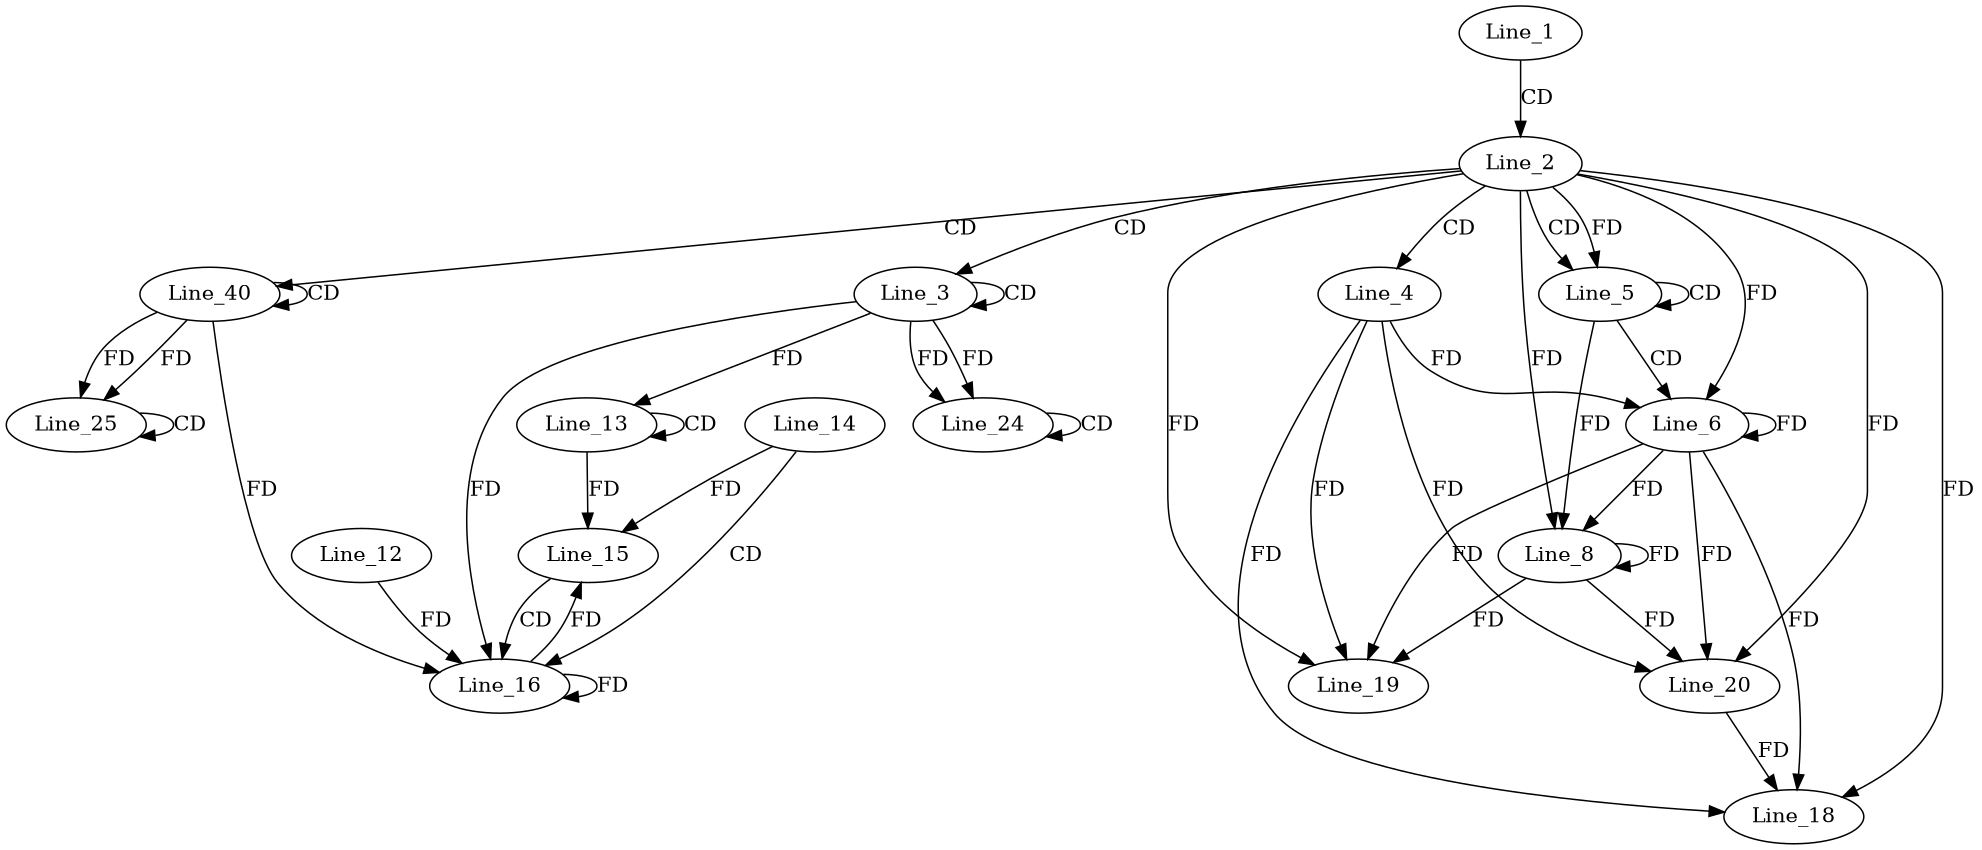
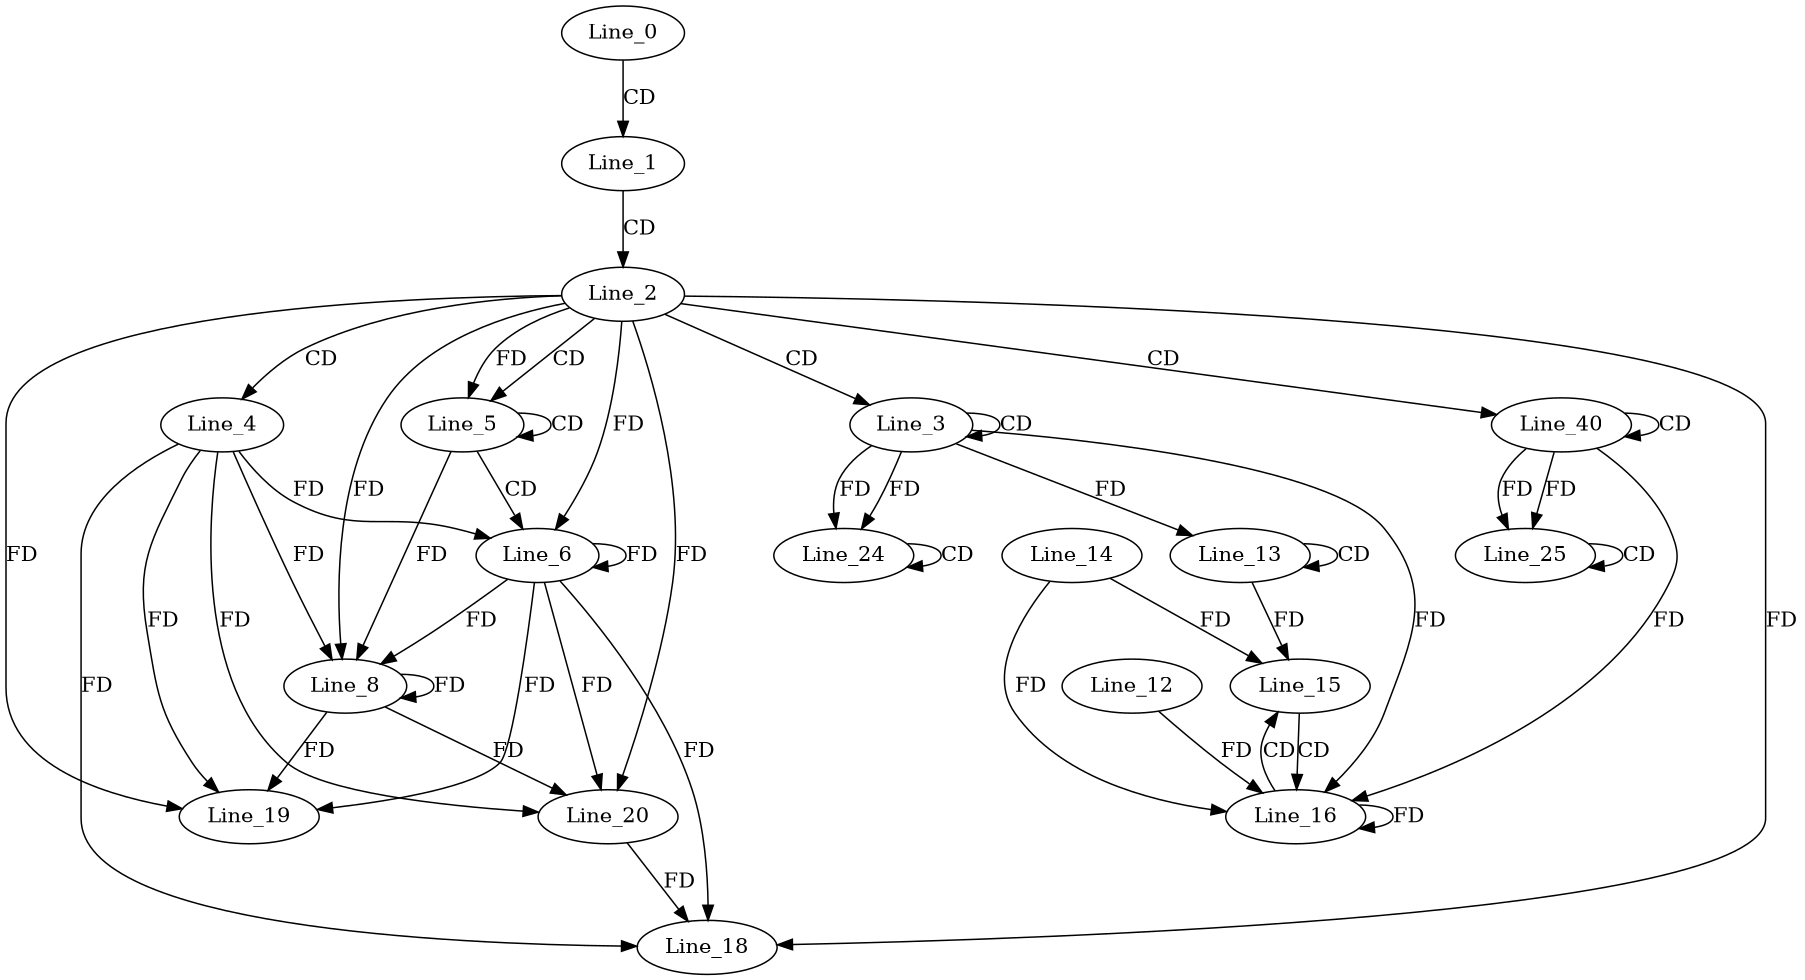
none -> (623, 33)
none -> (277, 550)
(746, 556) -> (1031, 686)
(587, 621) -> (1279, 751)
